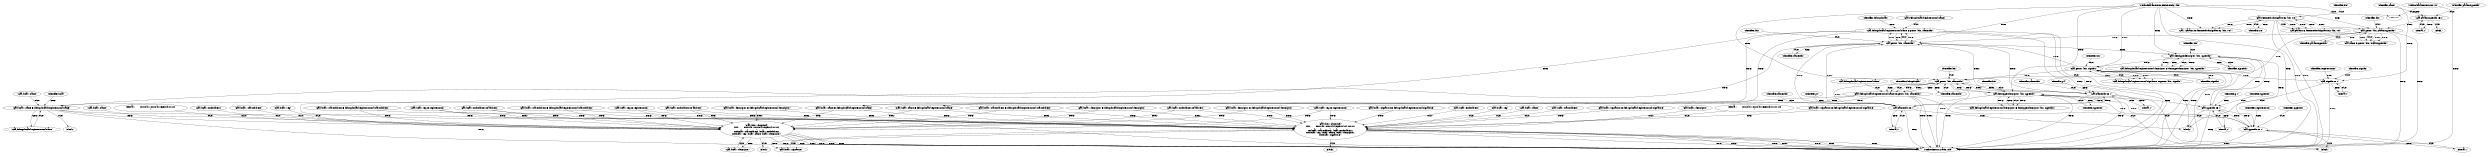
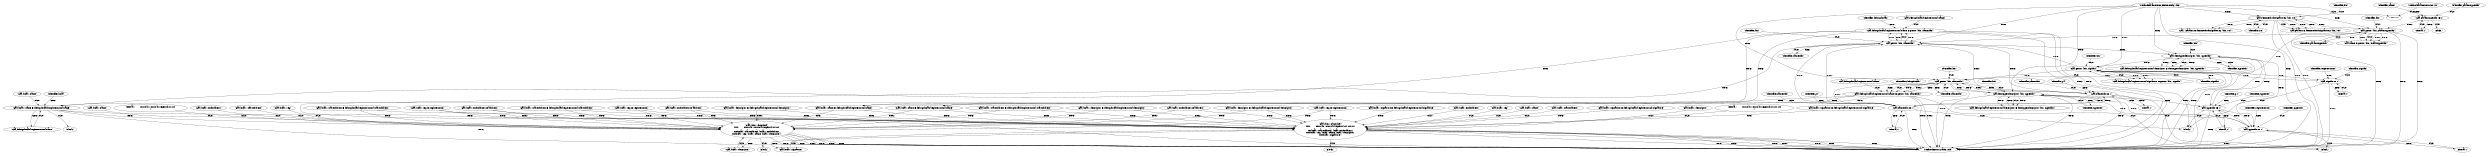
(2182, 18) -> (2217, 12)
(2266, 24) -> (2266, 24)
(2407, 68) -> (2174, 73)
(2417, 144) -> (2331, 144)
